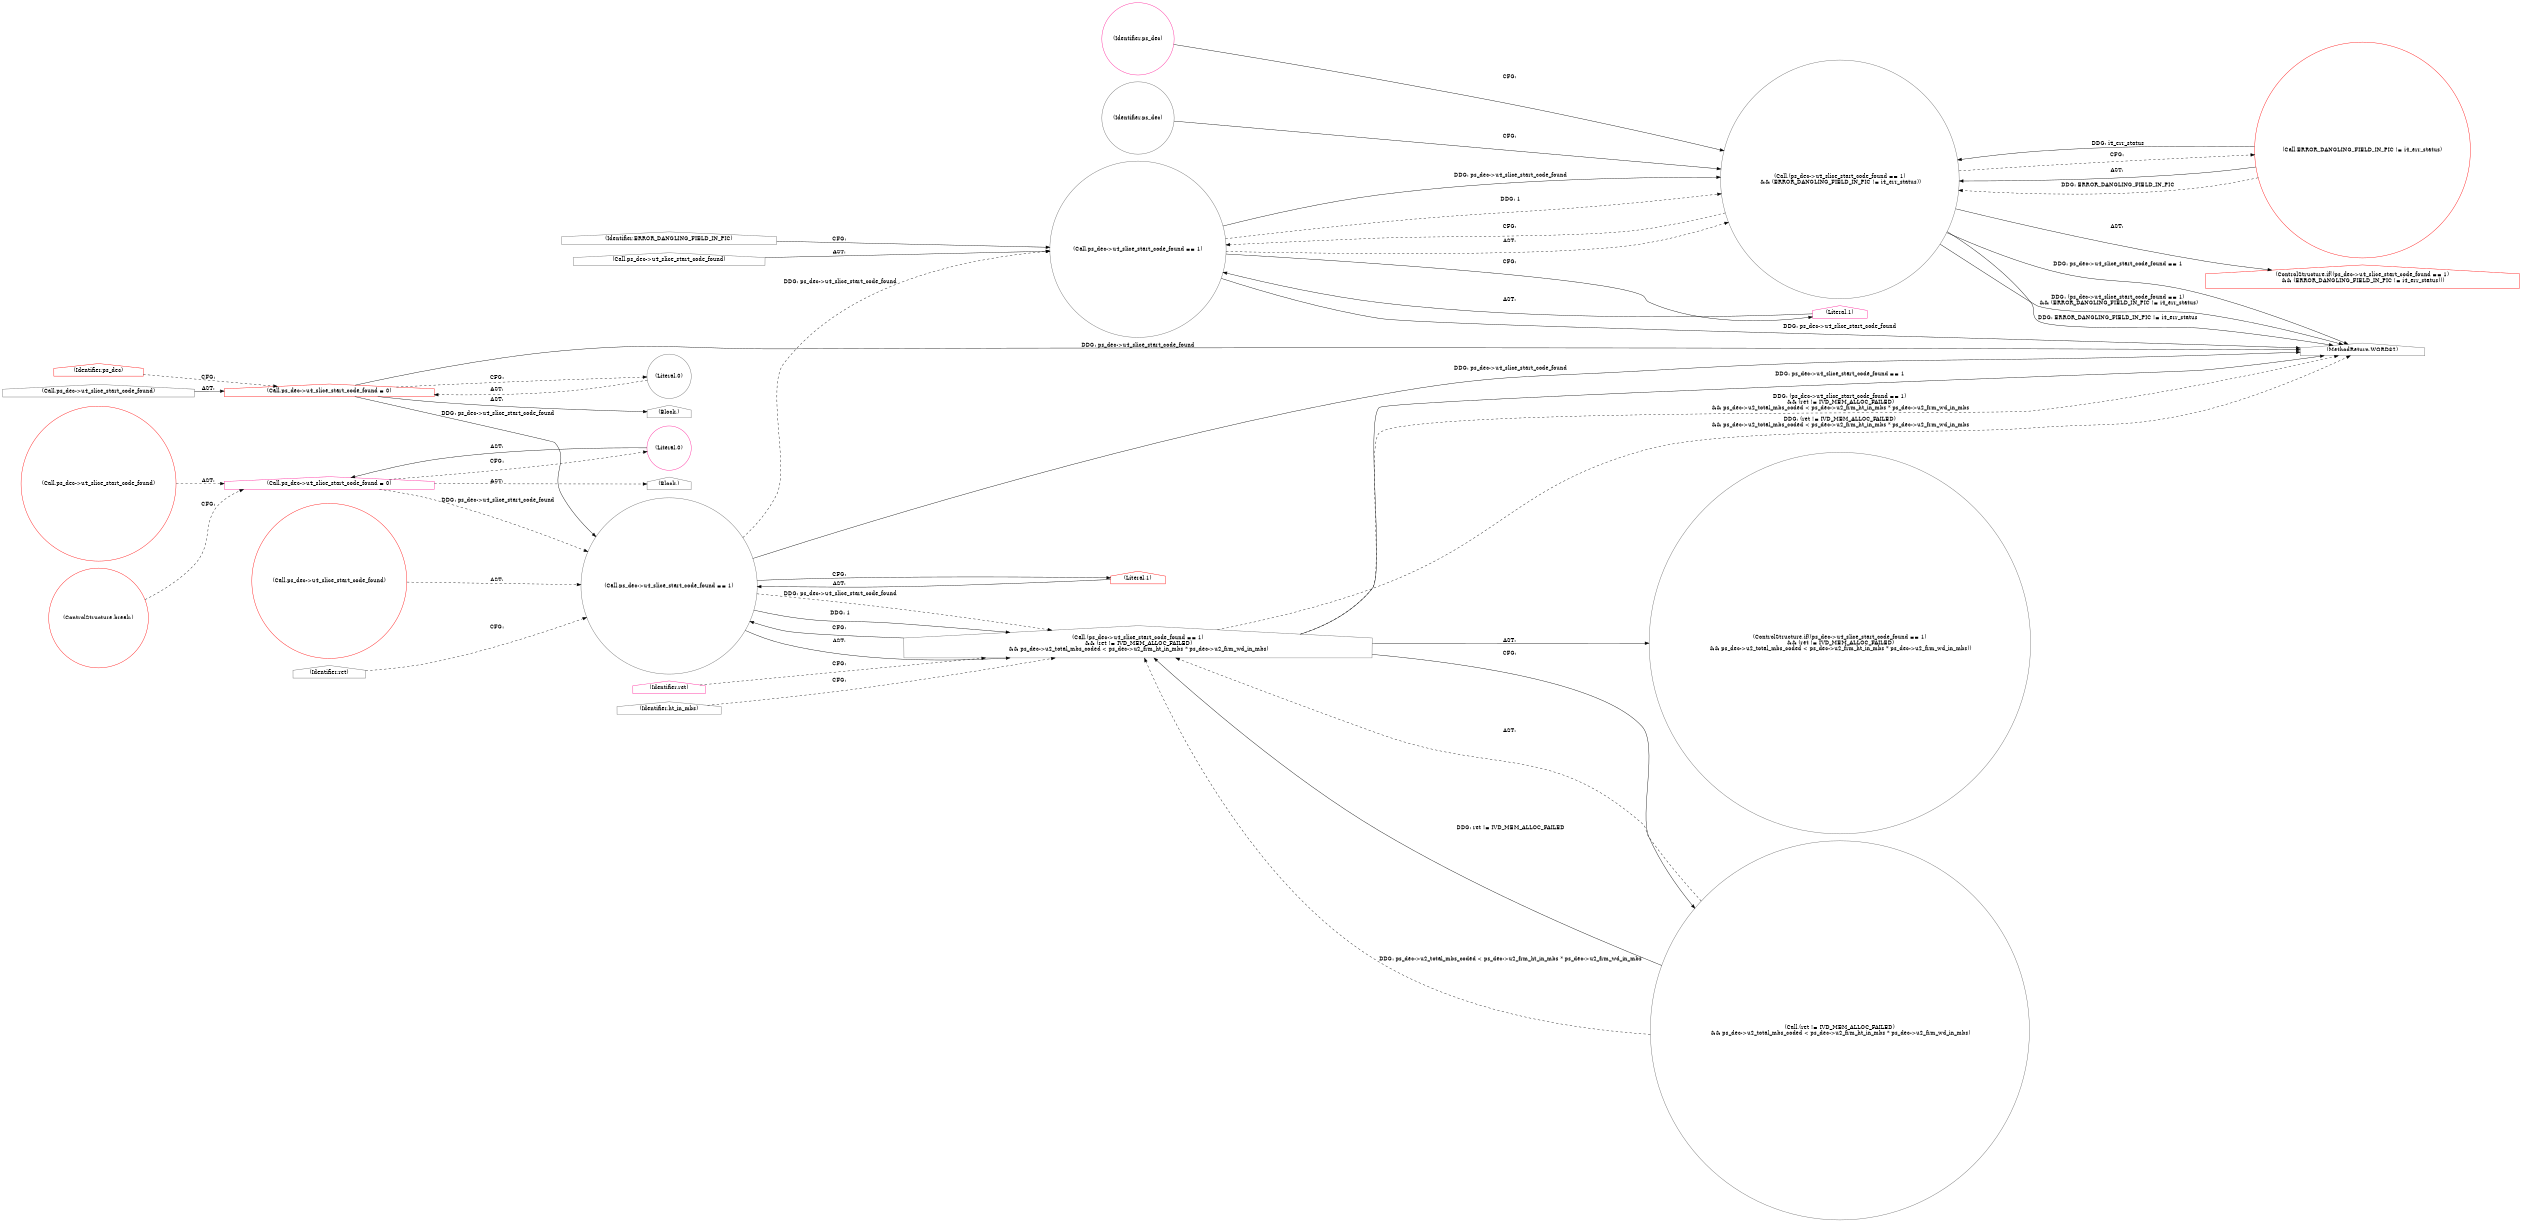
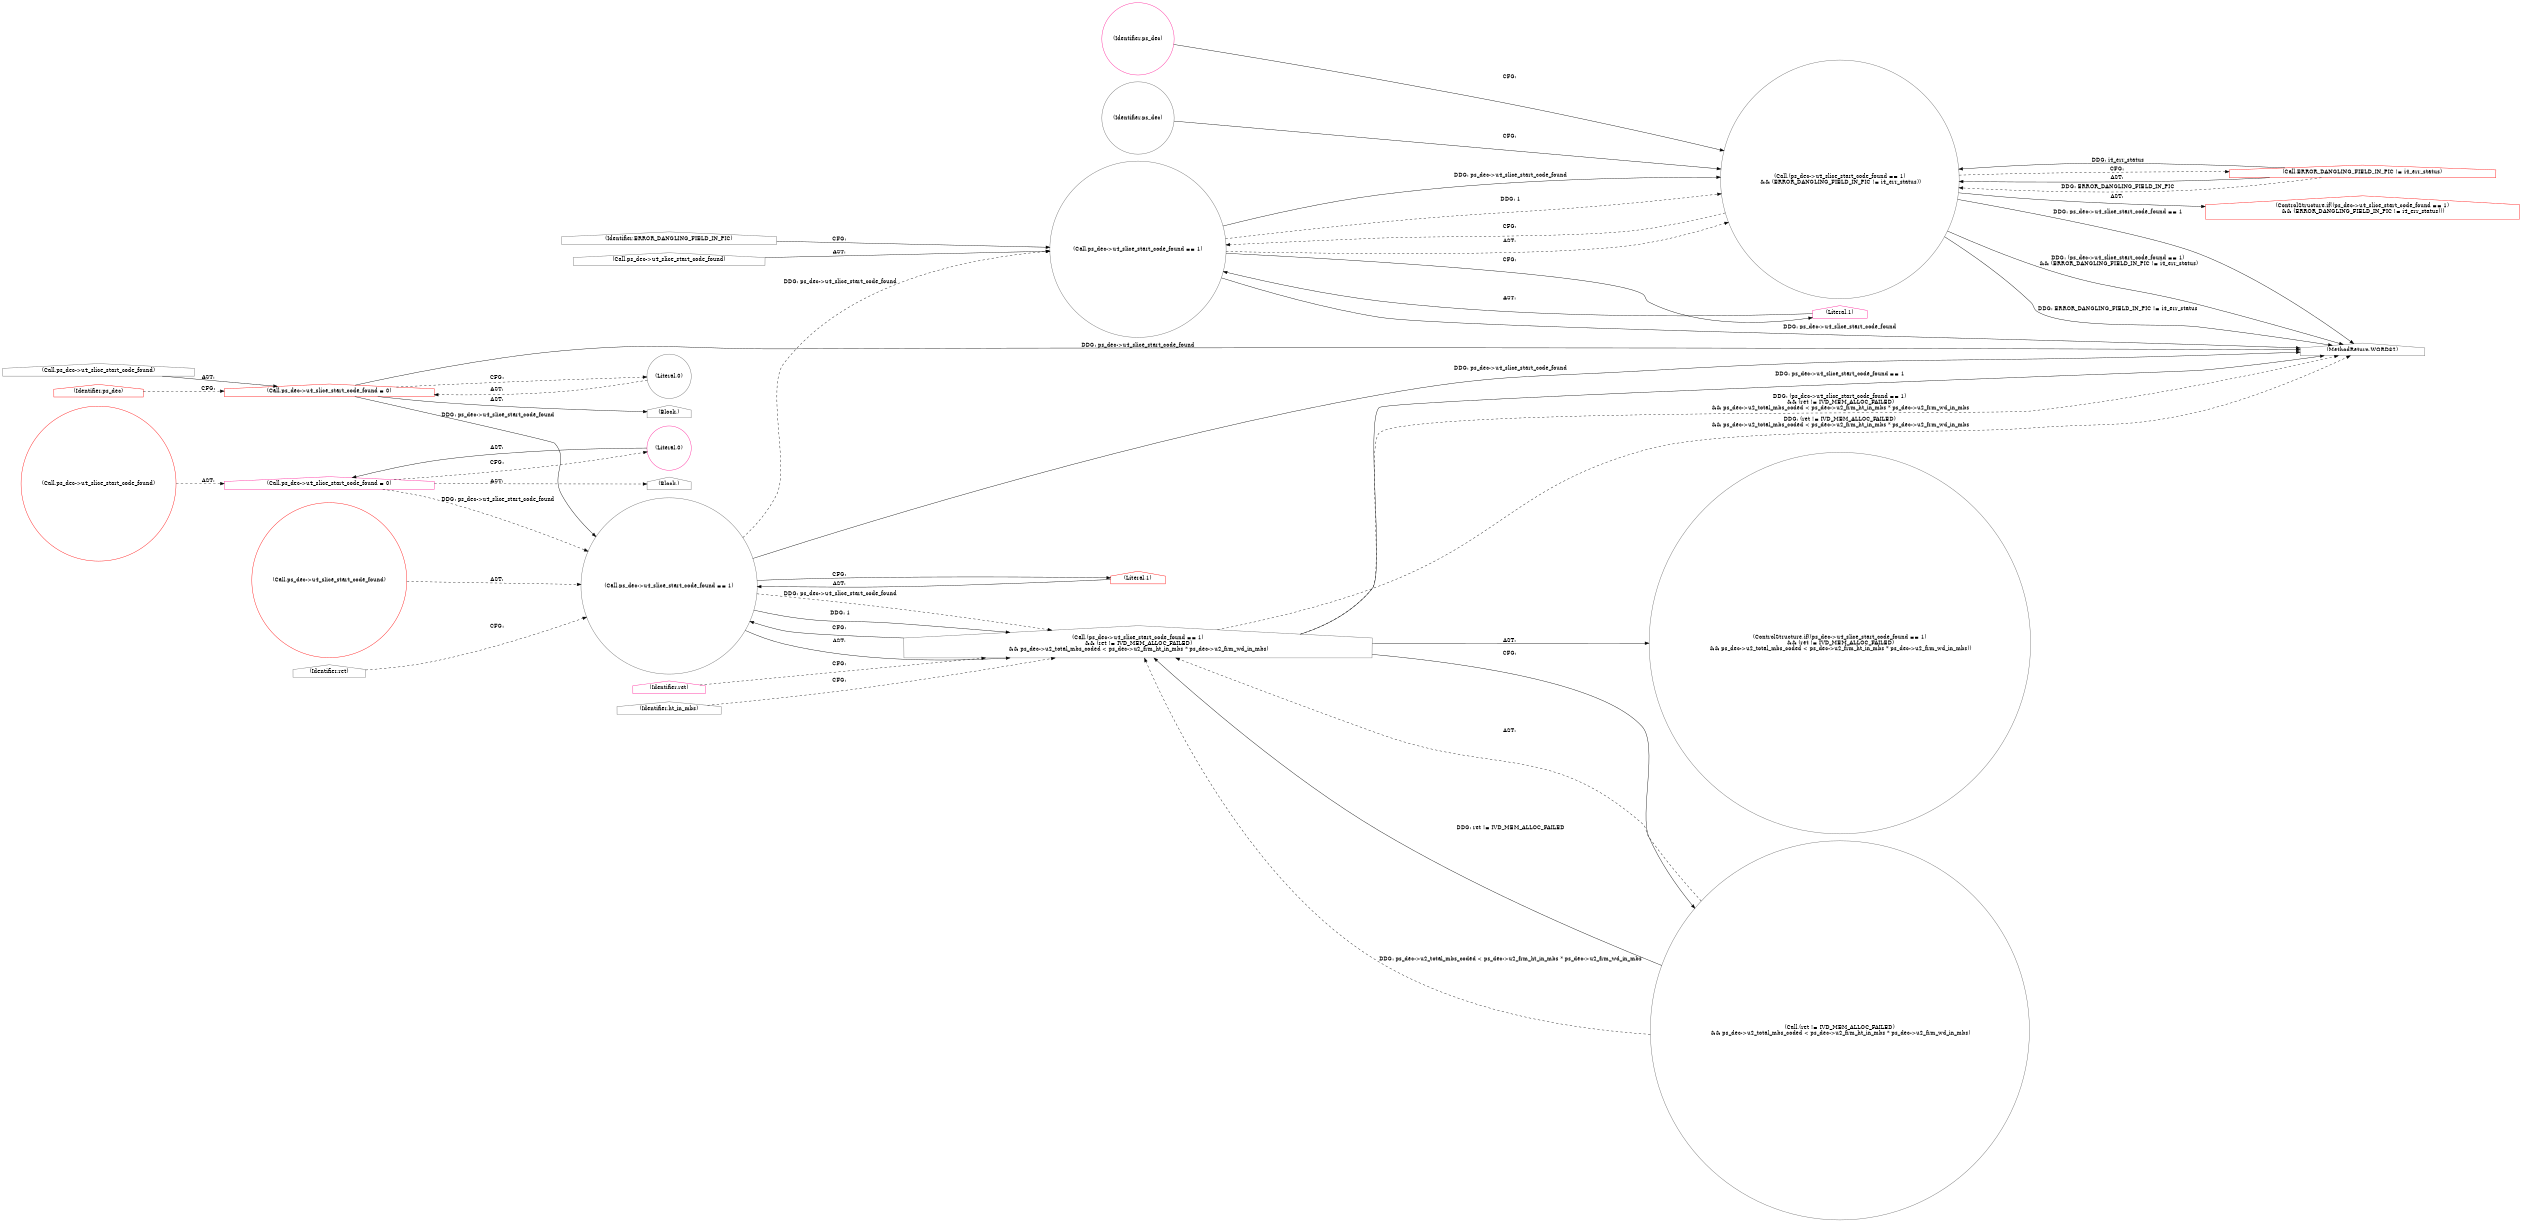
(2362, 150) -> (2362, 172)
(99, 618) -> none
